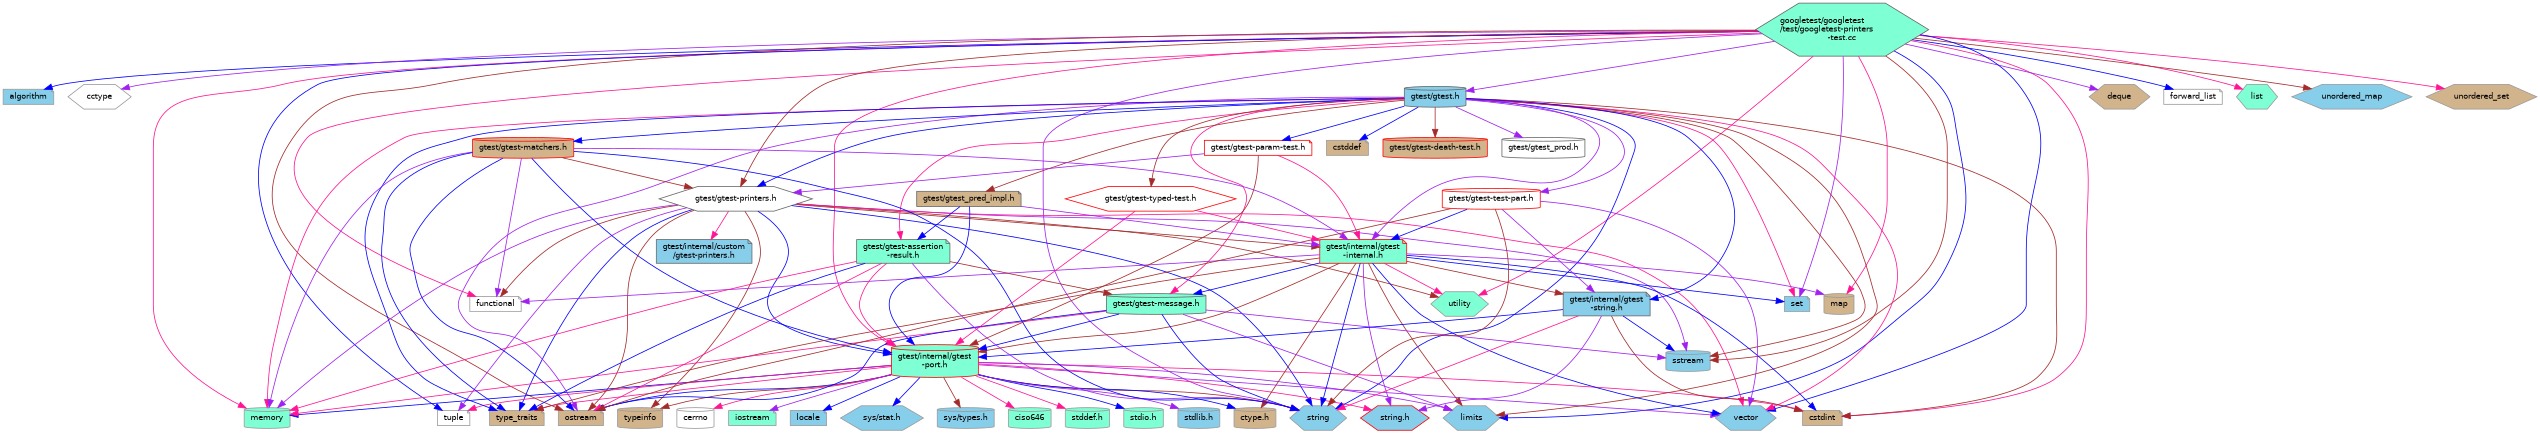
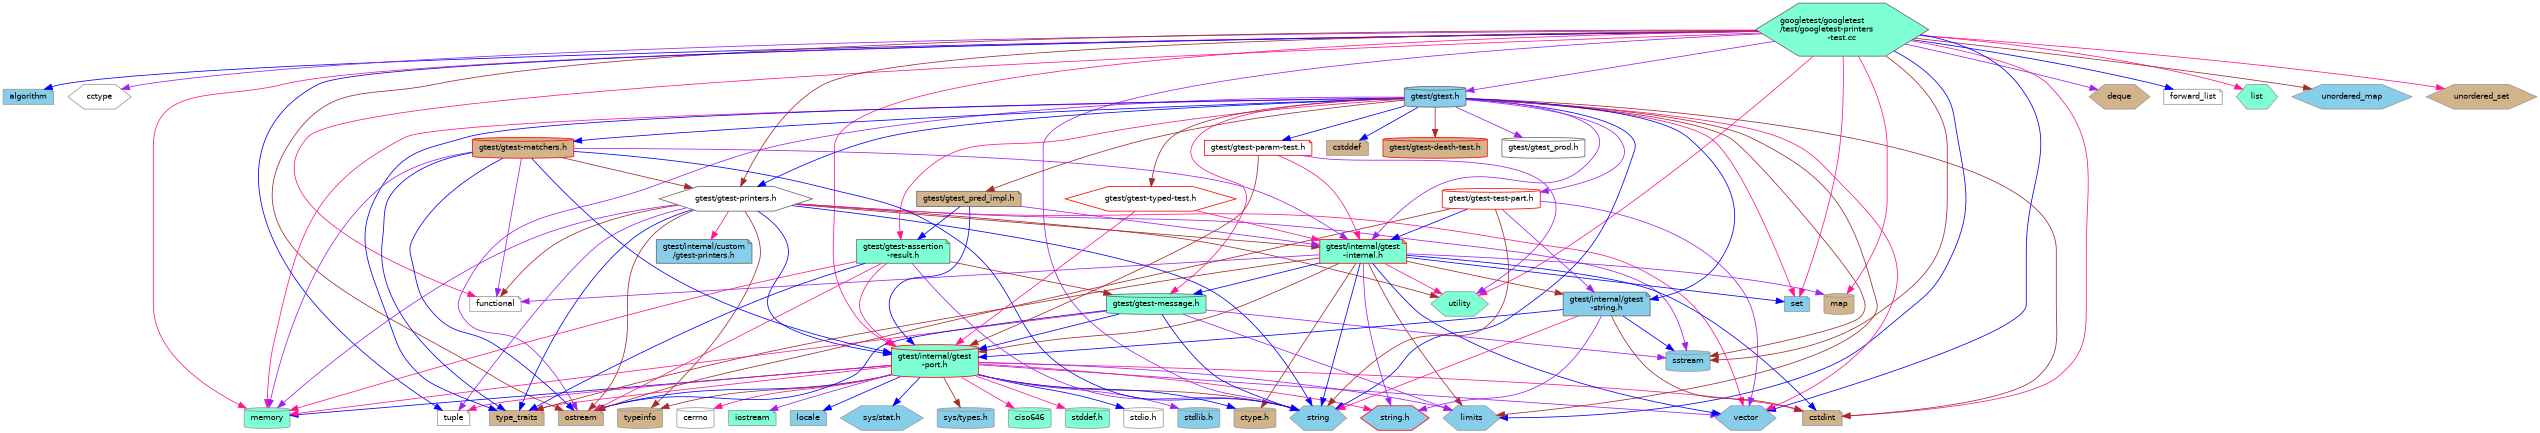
(1836, 169) -> (1836, 169)
(1003, 173) -> (1494, 166)
(1144, 418) -> (1144, 418)
